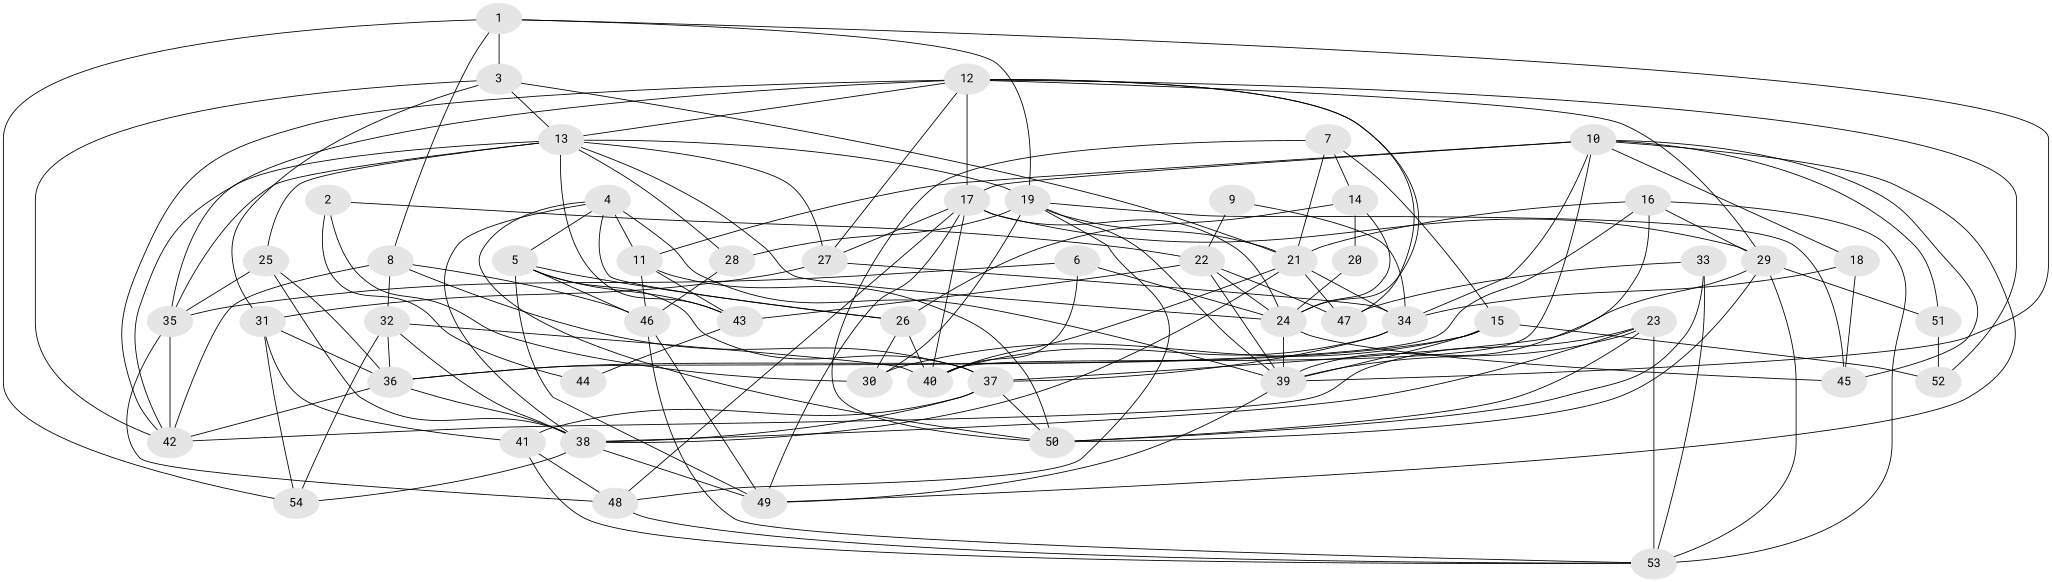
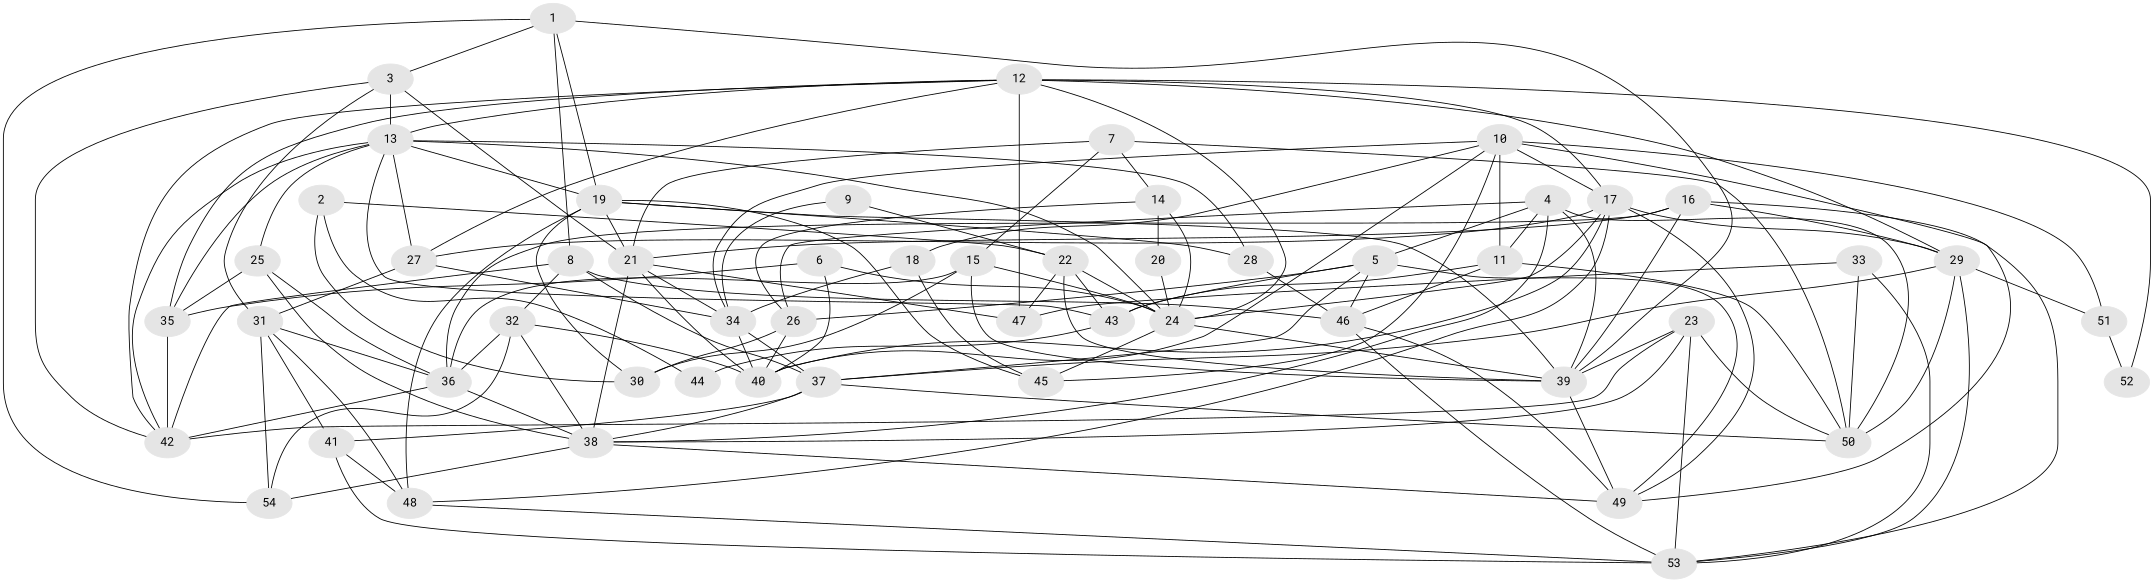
(1719, 348) -> (1043, 279)
(299, 481) -> (338, 398)
